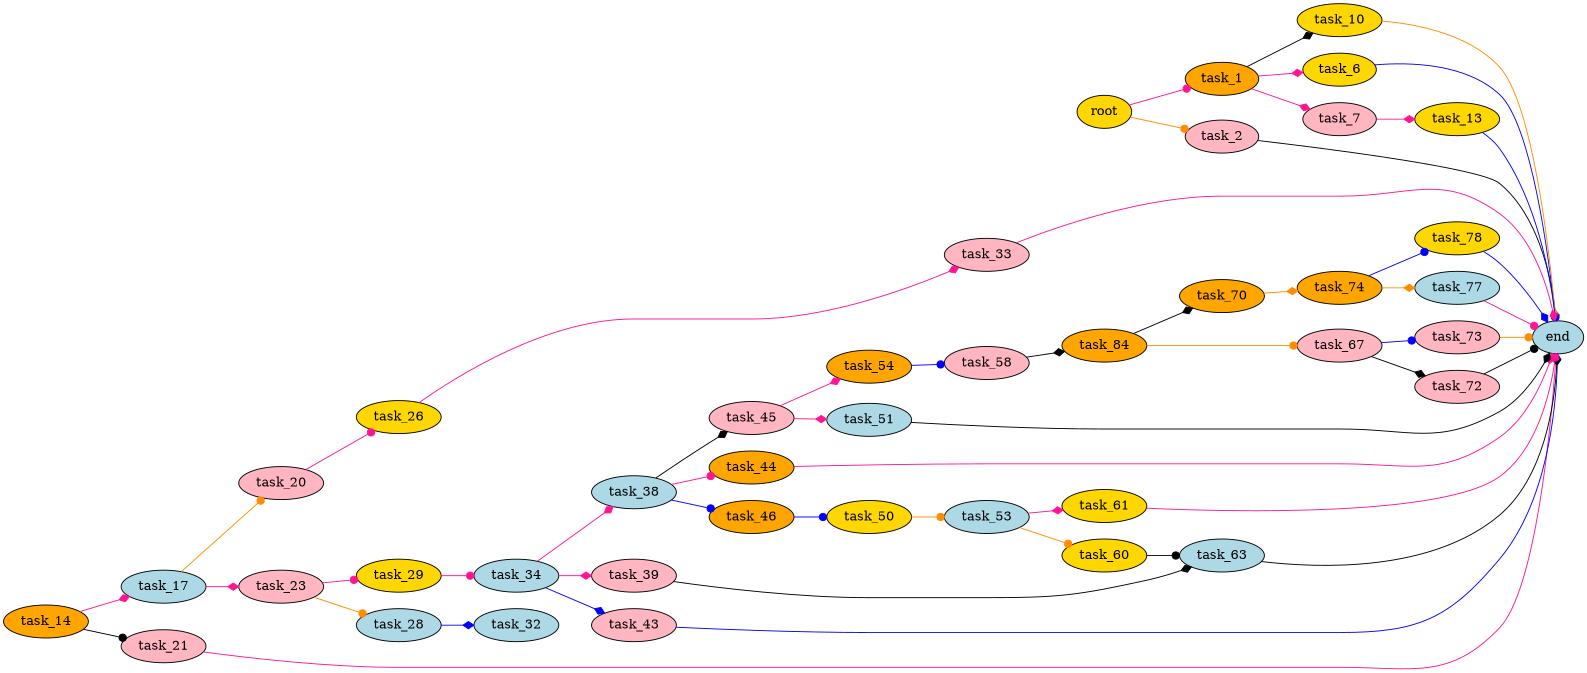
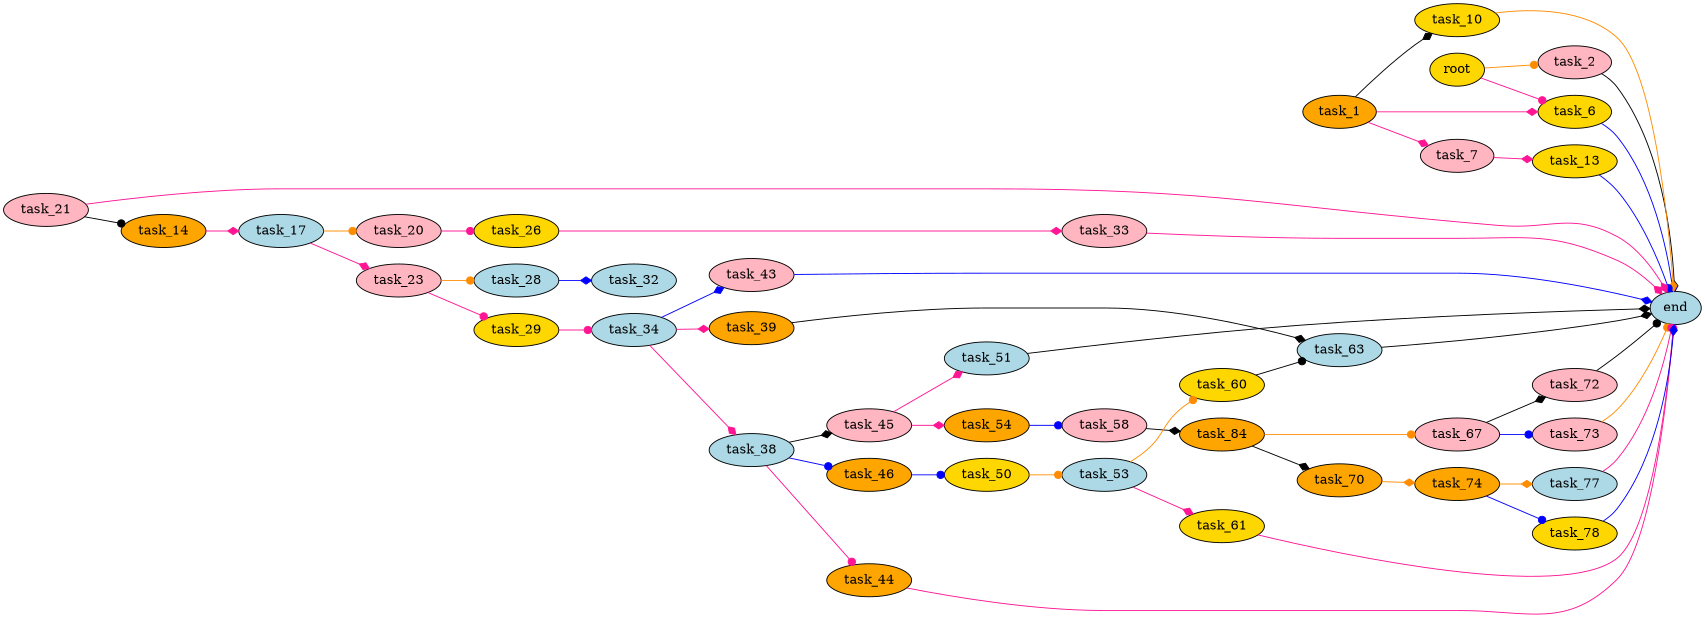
(1156, 97) -> (1510, 89)
(634, 576) -> (752, 328)
(101, 633) -> (101, 220)
